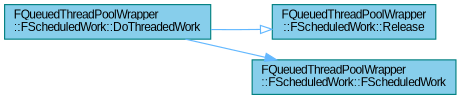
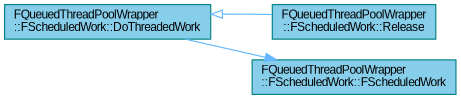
(236, 30) -> (247, 14)
